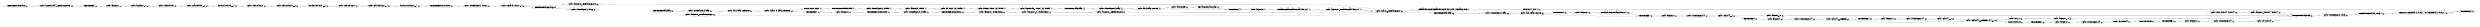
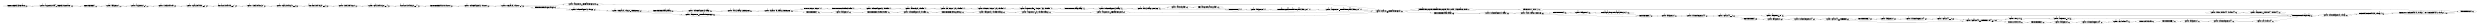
none -> (626, 11)
